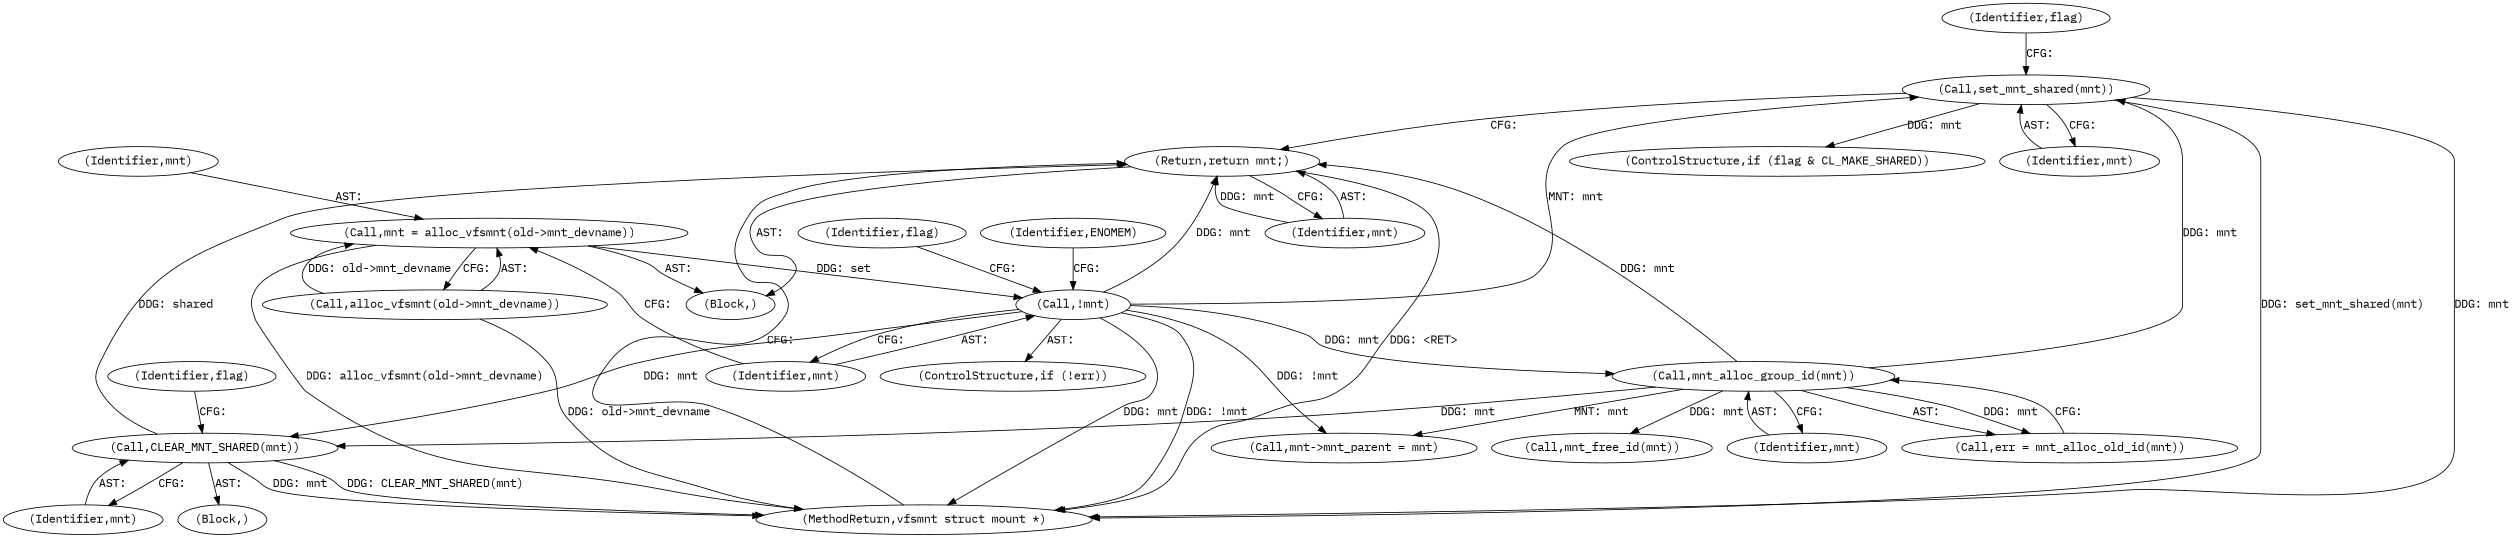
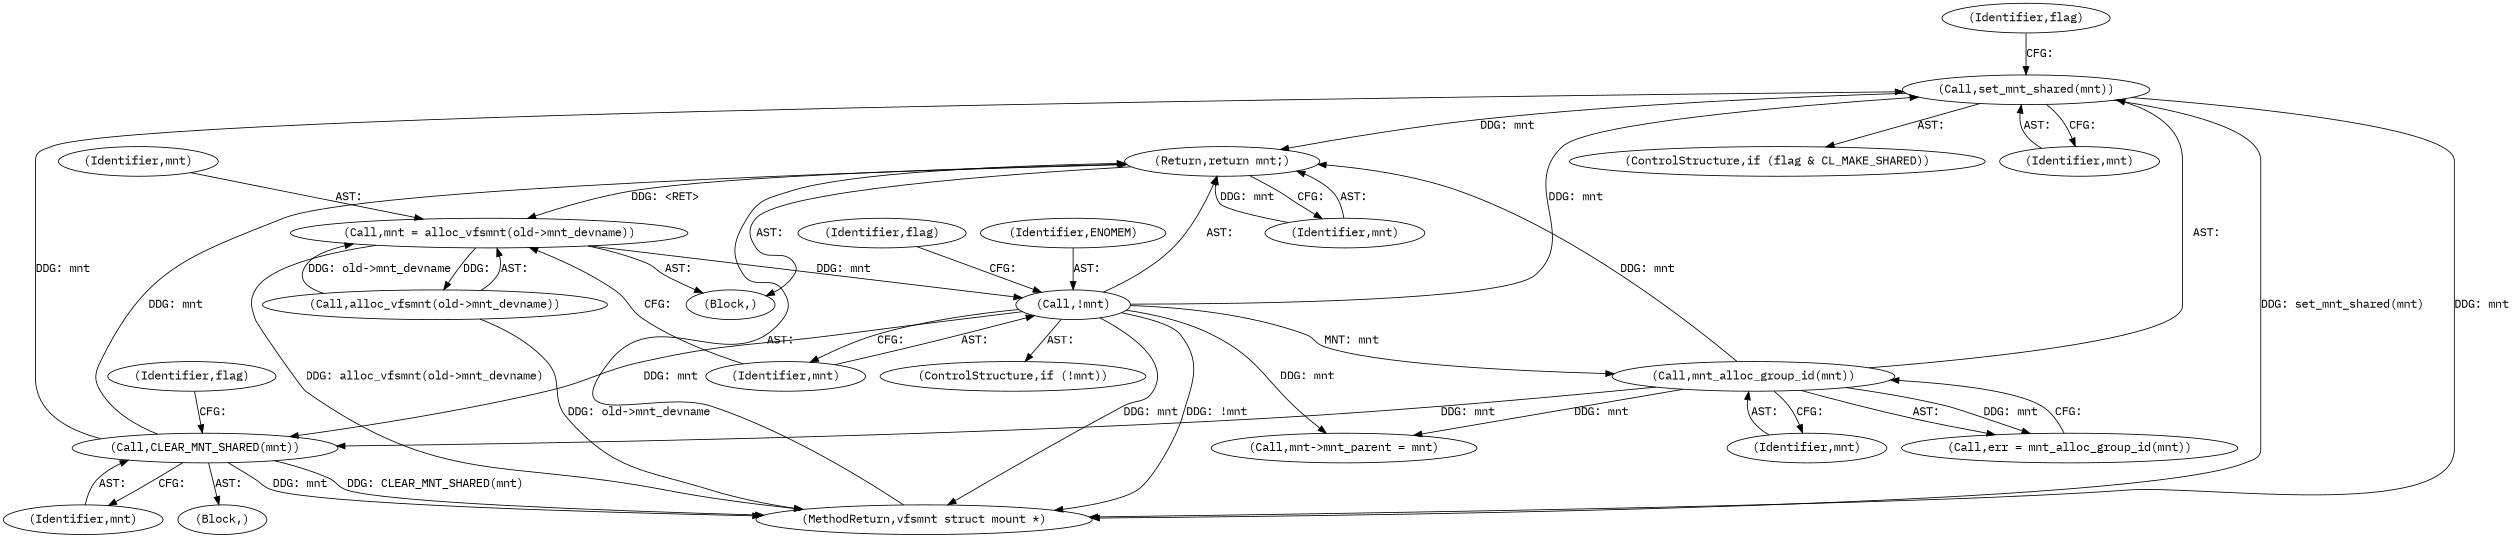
none -> (804, 109)
(1508, 126) -> (1508, 126)
(1935, 126) -> (1935, 126)
(1576, 197) -> (1576, 197)
(1223, 233) -> (1223, 233)
(2210, 233) -> (2210, 233)
(480, 269) -> (480, 269)
(844, 269) -> (844, 269)
(1090, 269) -> (1090, 269)
(176, 305) -> (176, 305)
(784, 341) -> (784, 341)
(1352, 341) -> (1352, 341)
(1013, 376) -> (1013, 376)
(1307, 376) -> (1307, 376)
(1356, 378) -> (829, 175)
(1602, 412) -> (1602, 412)
(1602, 448) -> none
(2070, 448) -> (2070, 448)
